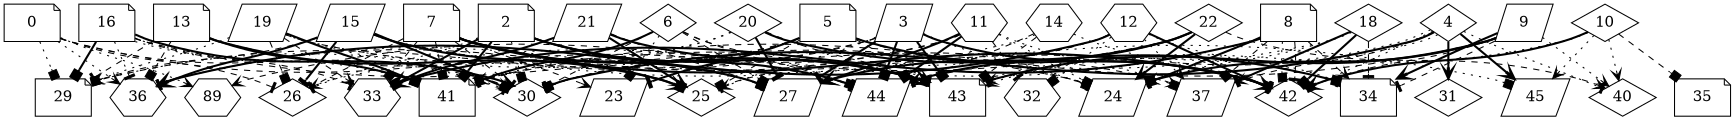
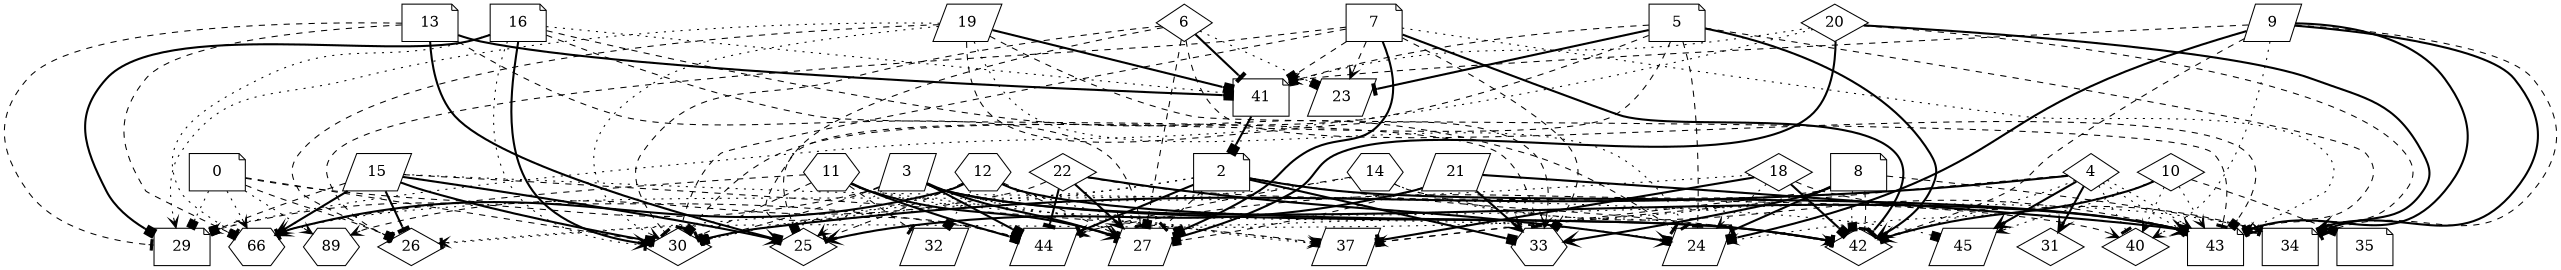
(480, 56) -> (1244, 130)
(689, 61) -> (1927, 103)
(138, 98) -> (257, 247)
(1032, 98) -> (934, 247)
